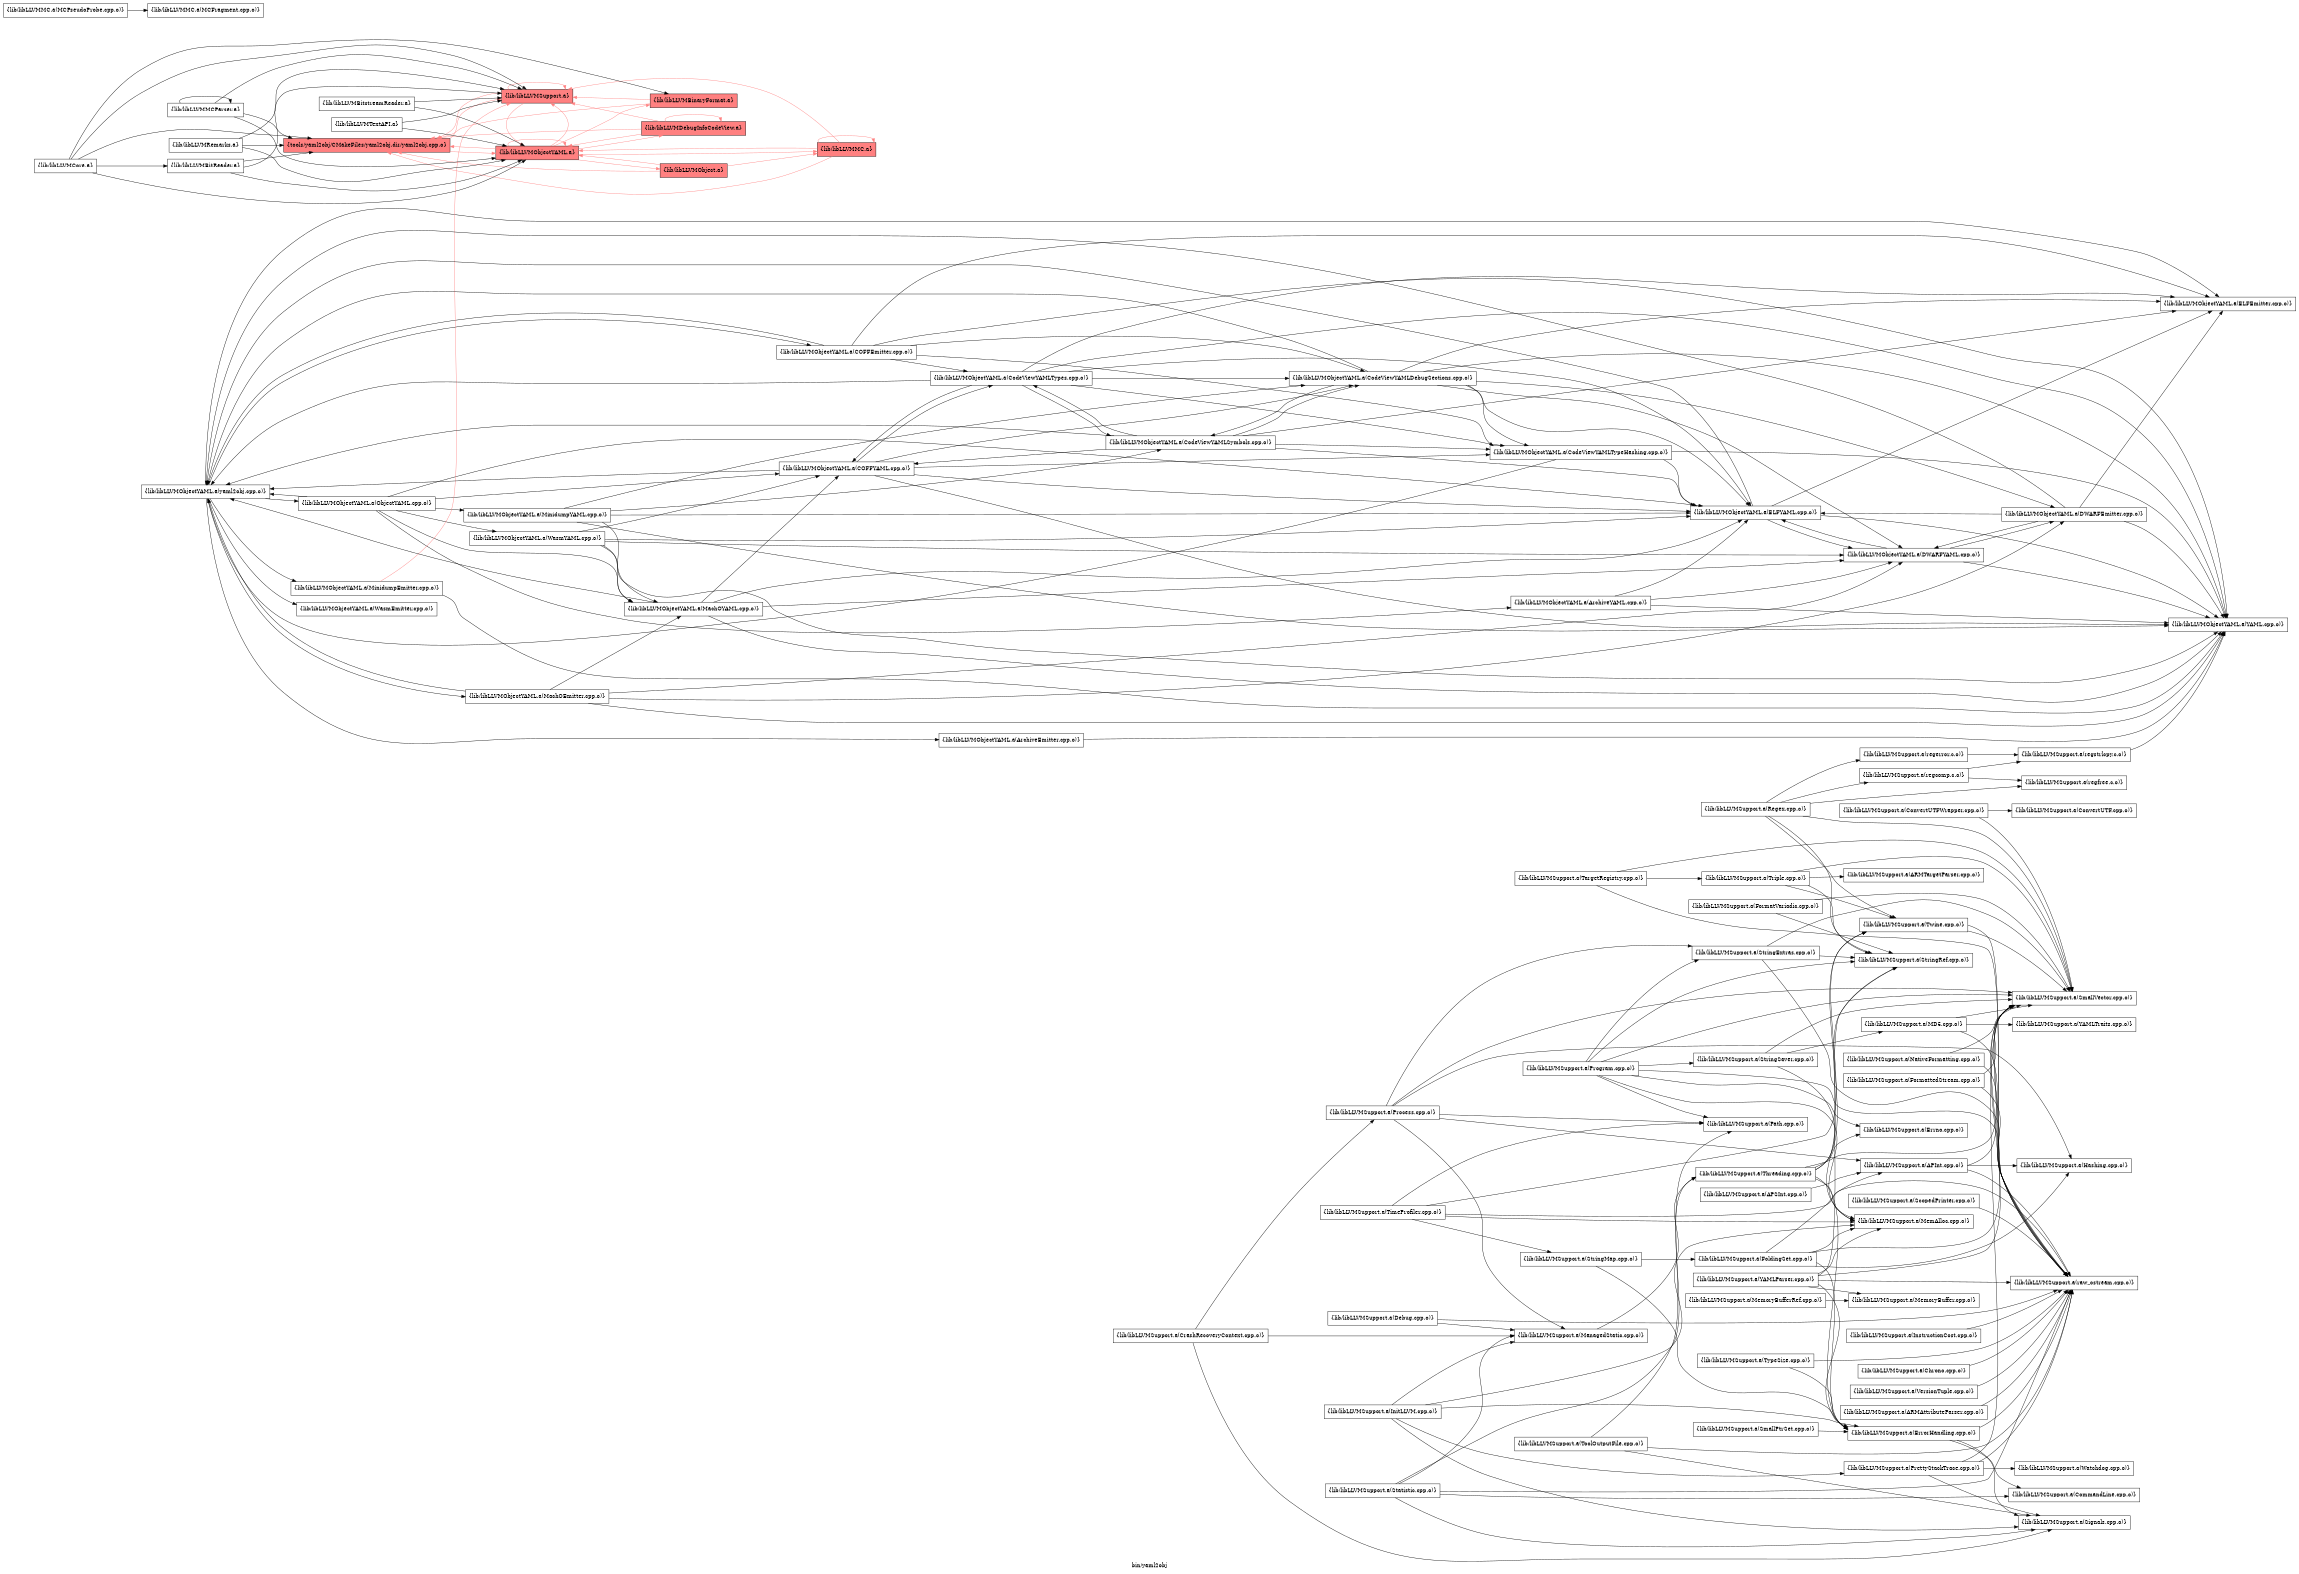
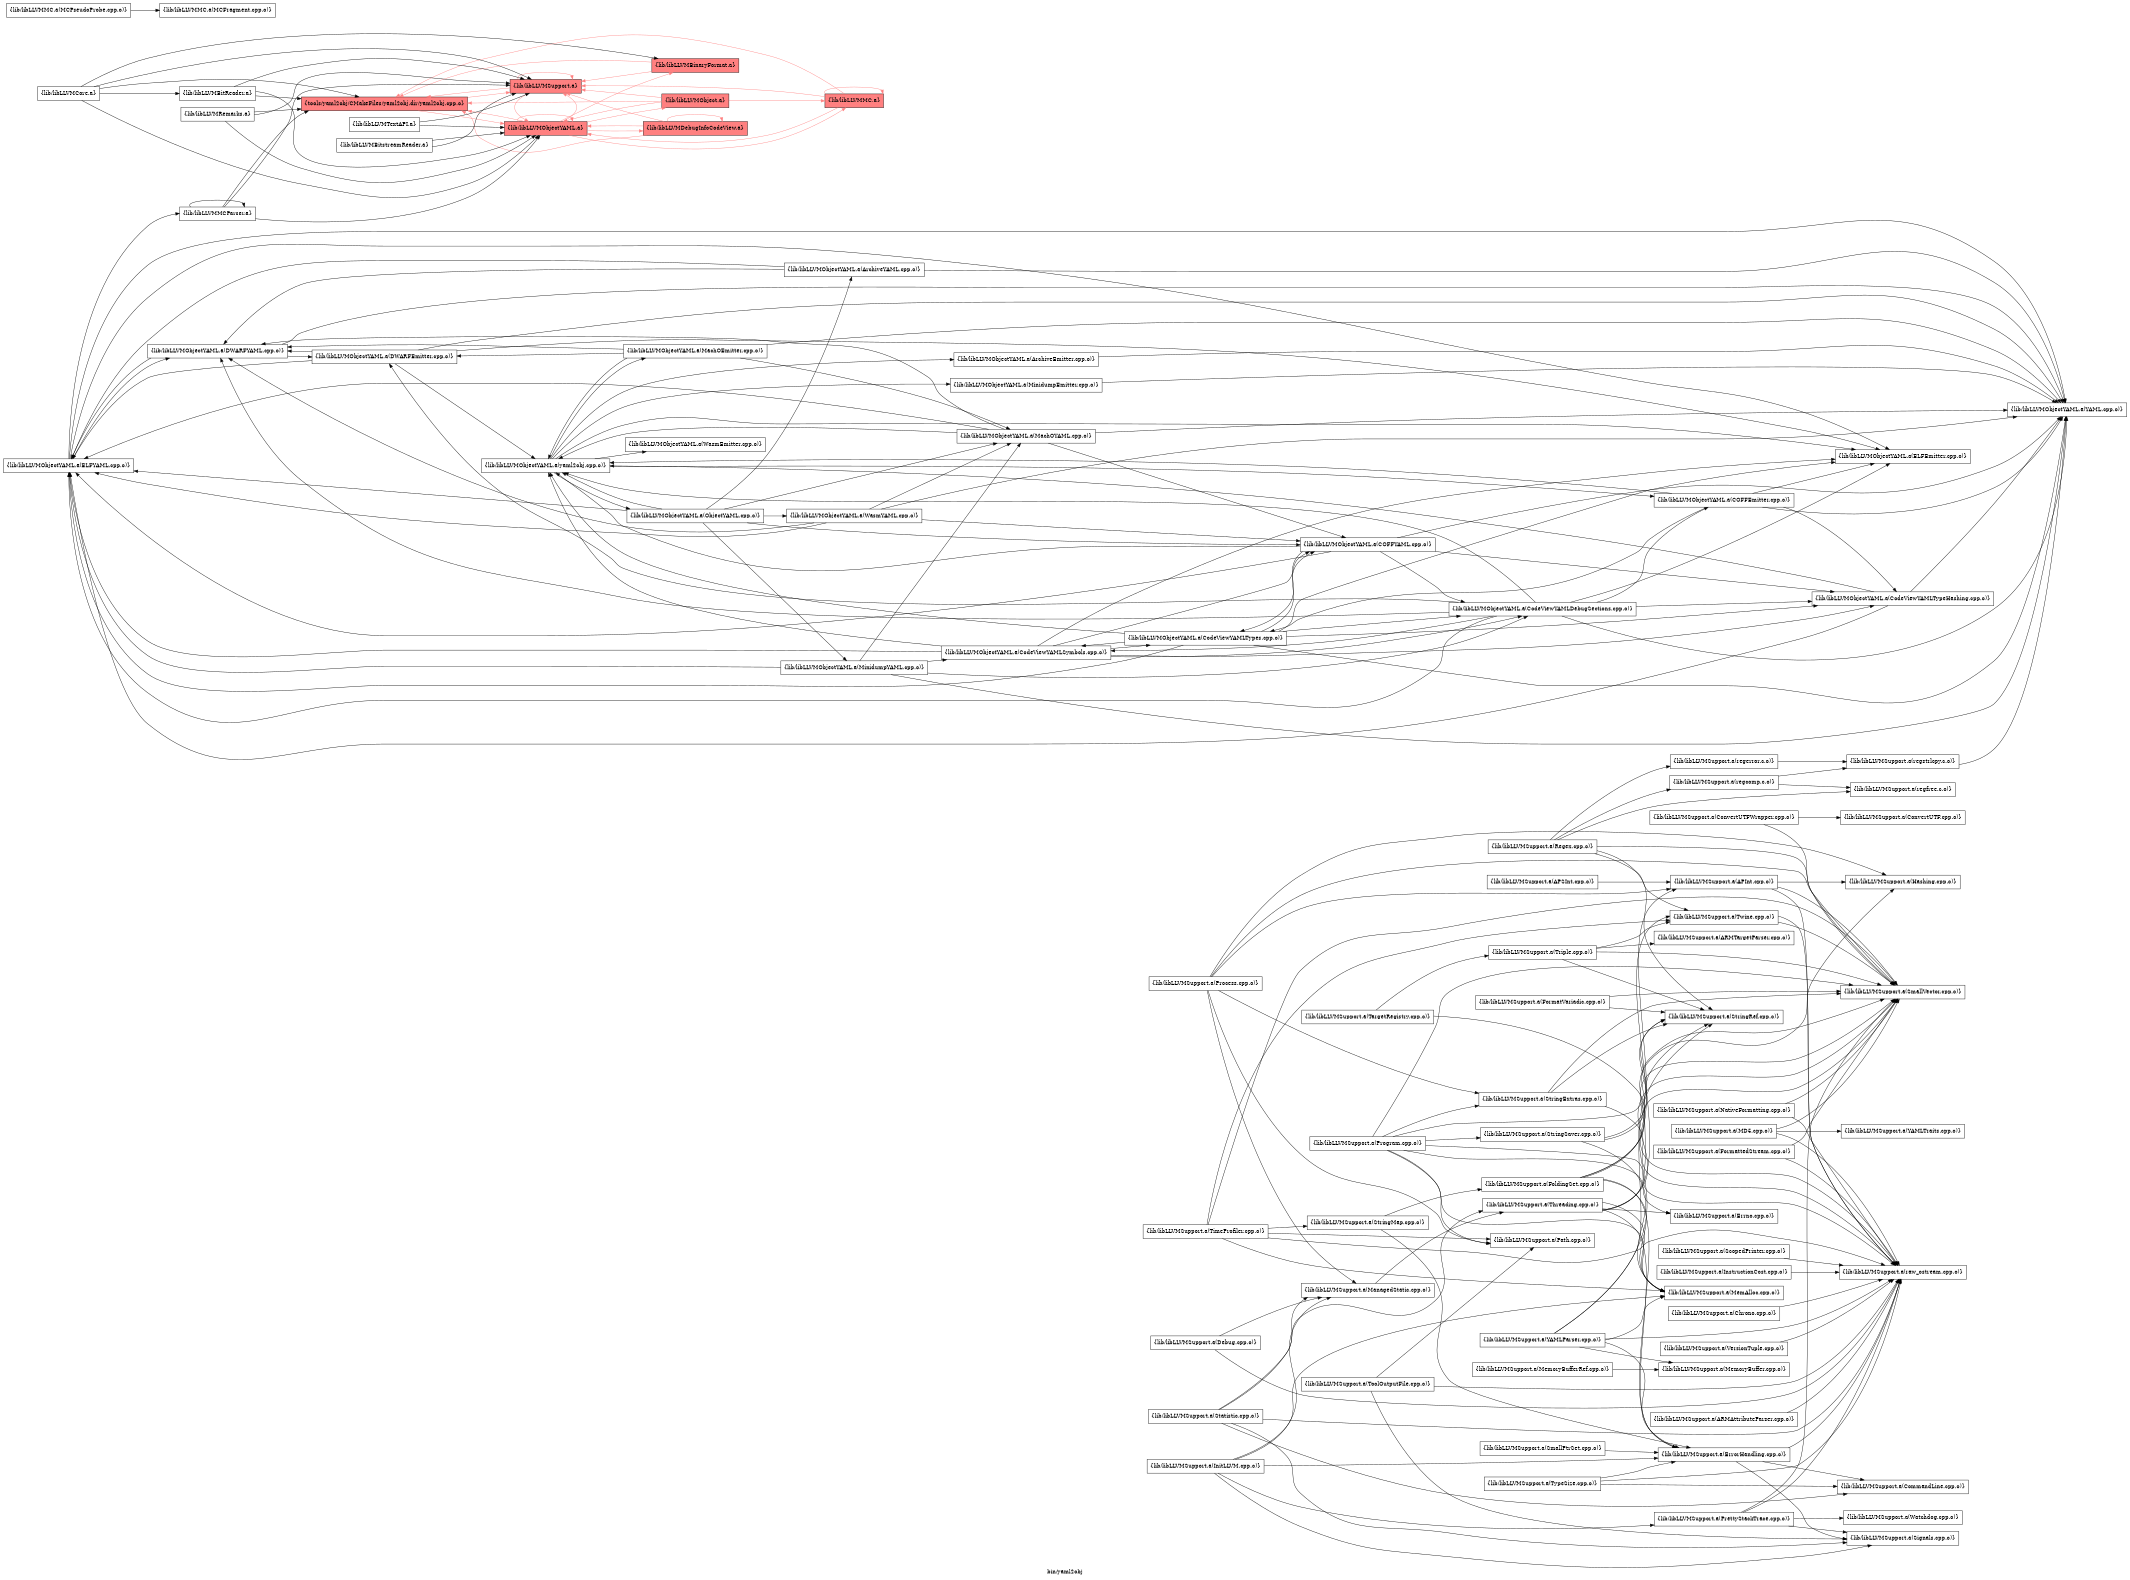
(998, 265) -> (90, 319)
(1137, 337) -> (1647, 555)
(456, 347) -> (624, 94)
(1882, 841) -> (1472, 923)
(1840, 1041) -> (1645, 1086)
(1191, 1336) -> none
none -> (1717, 1485)
